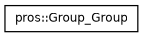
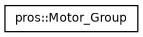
(71, 19) -> (71, 19)
